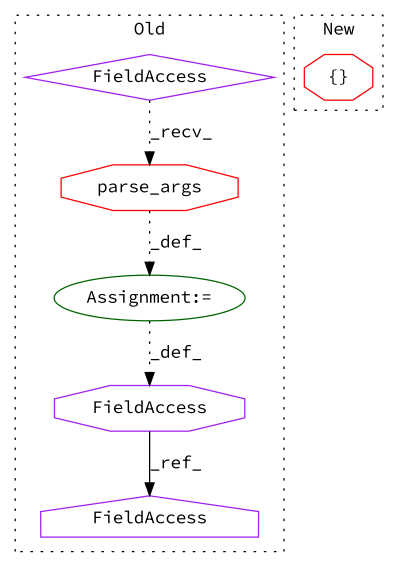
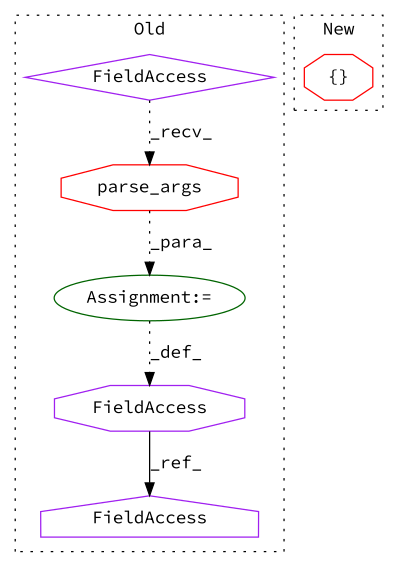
(176, 243) -> (181, 243)
